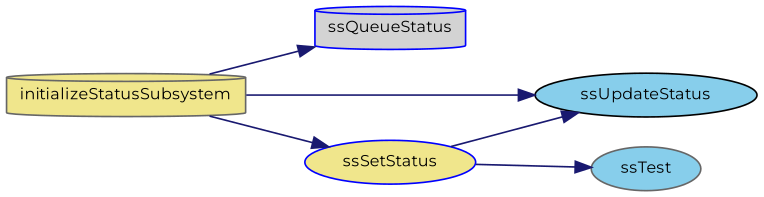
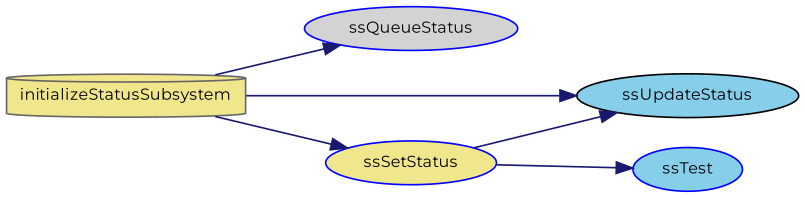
(390, 28) -> (411, 29)
(646, 169) -> (688, 169)
